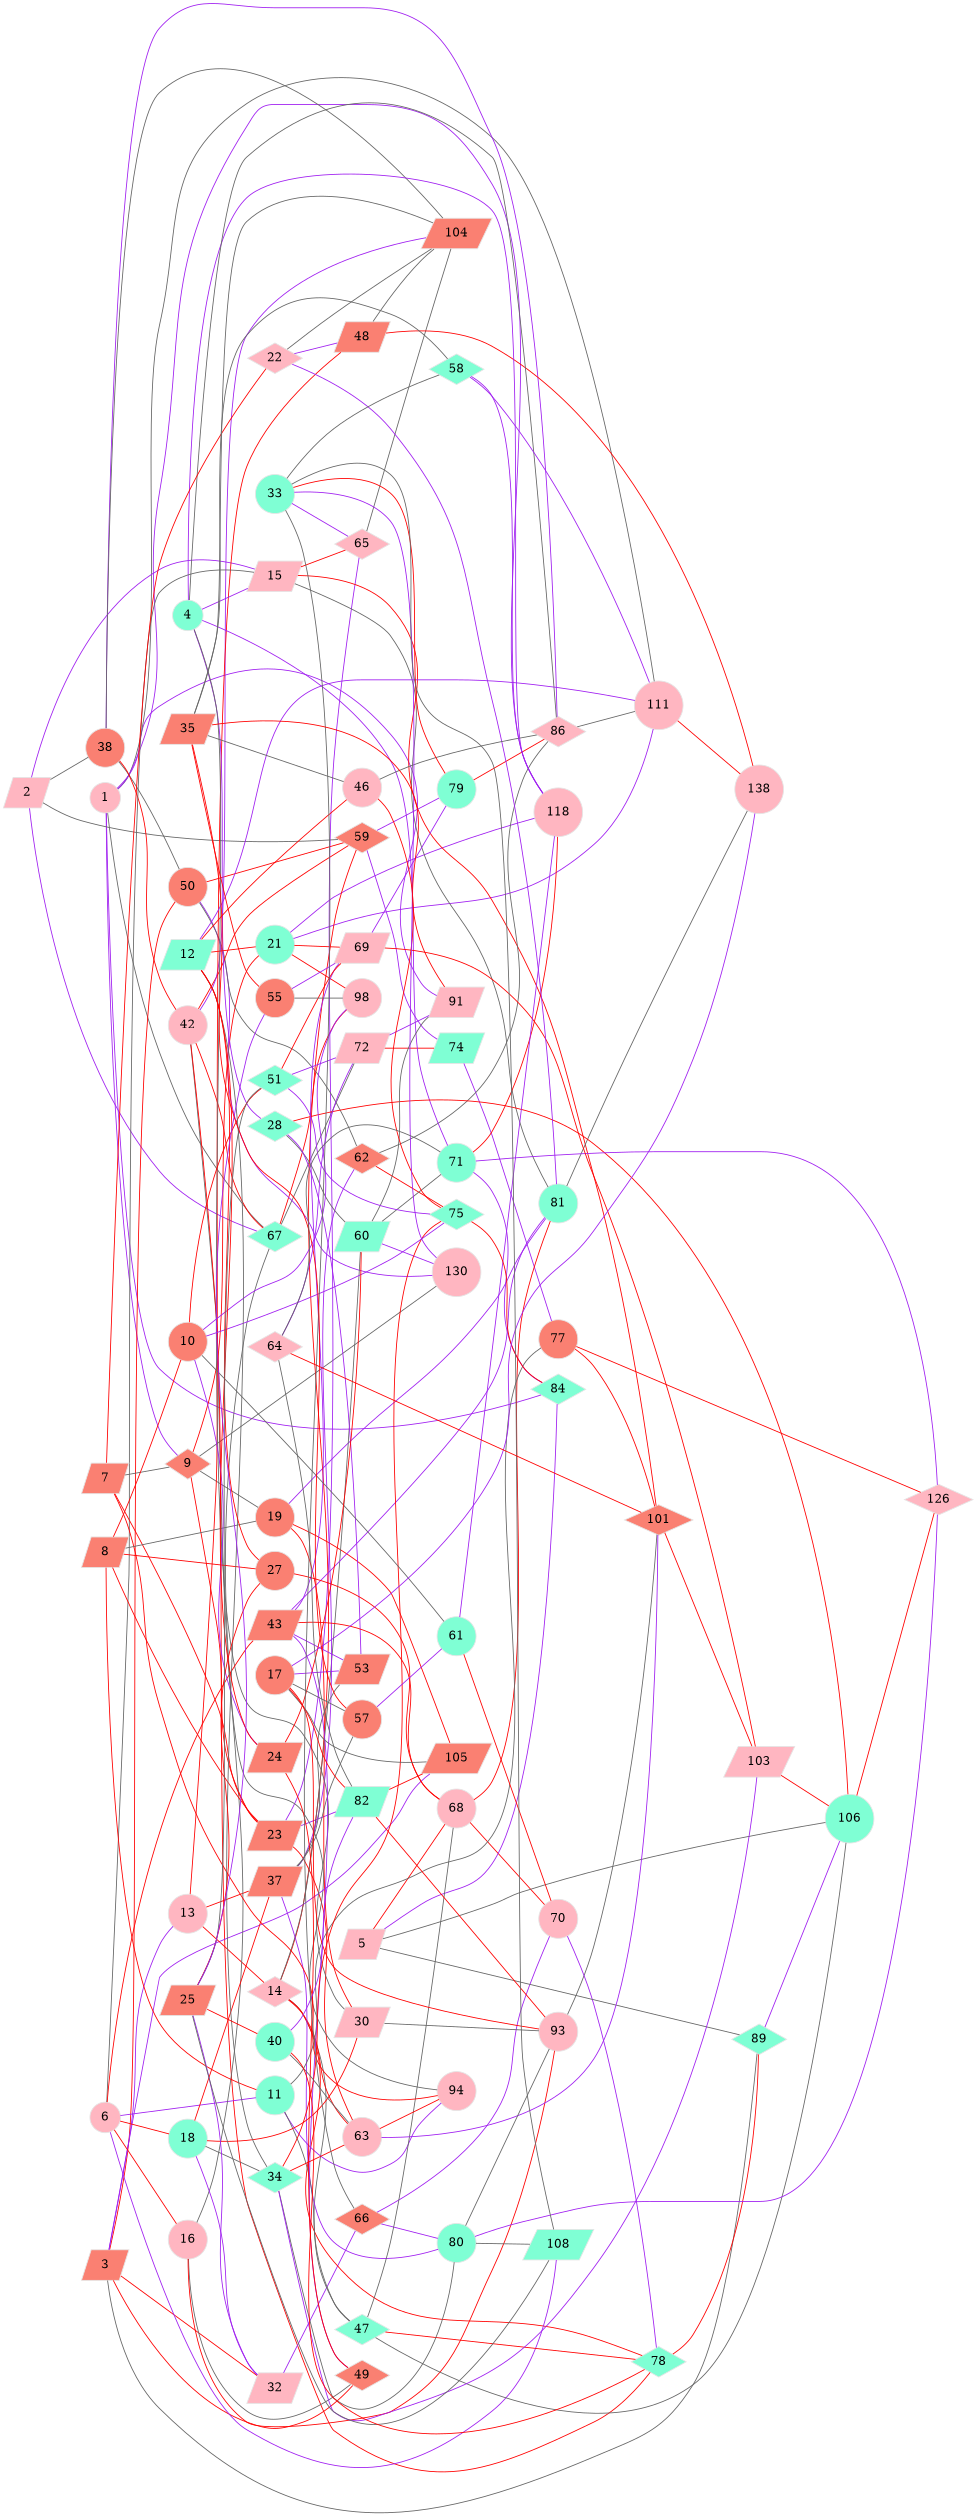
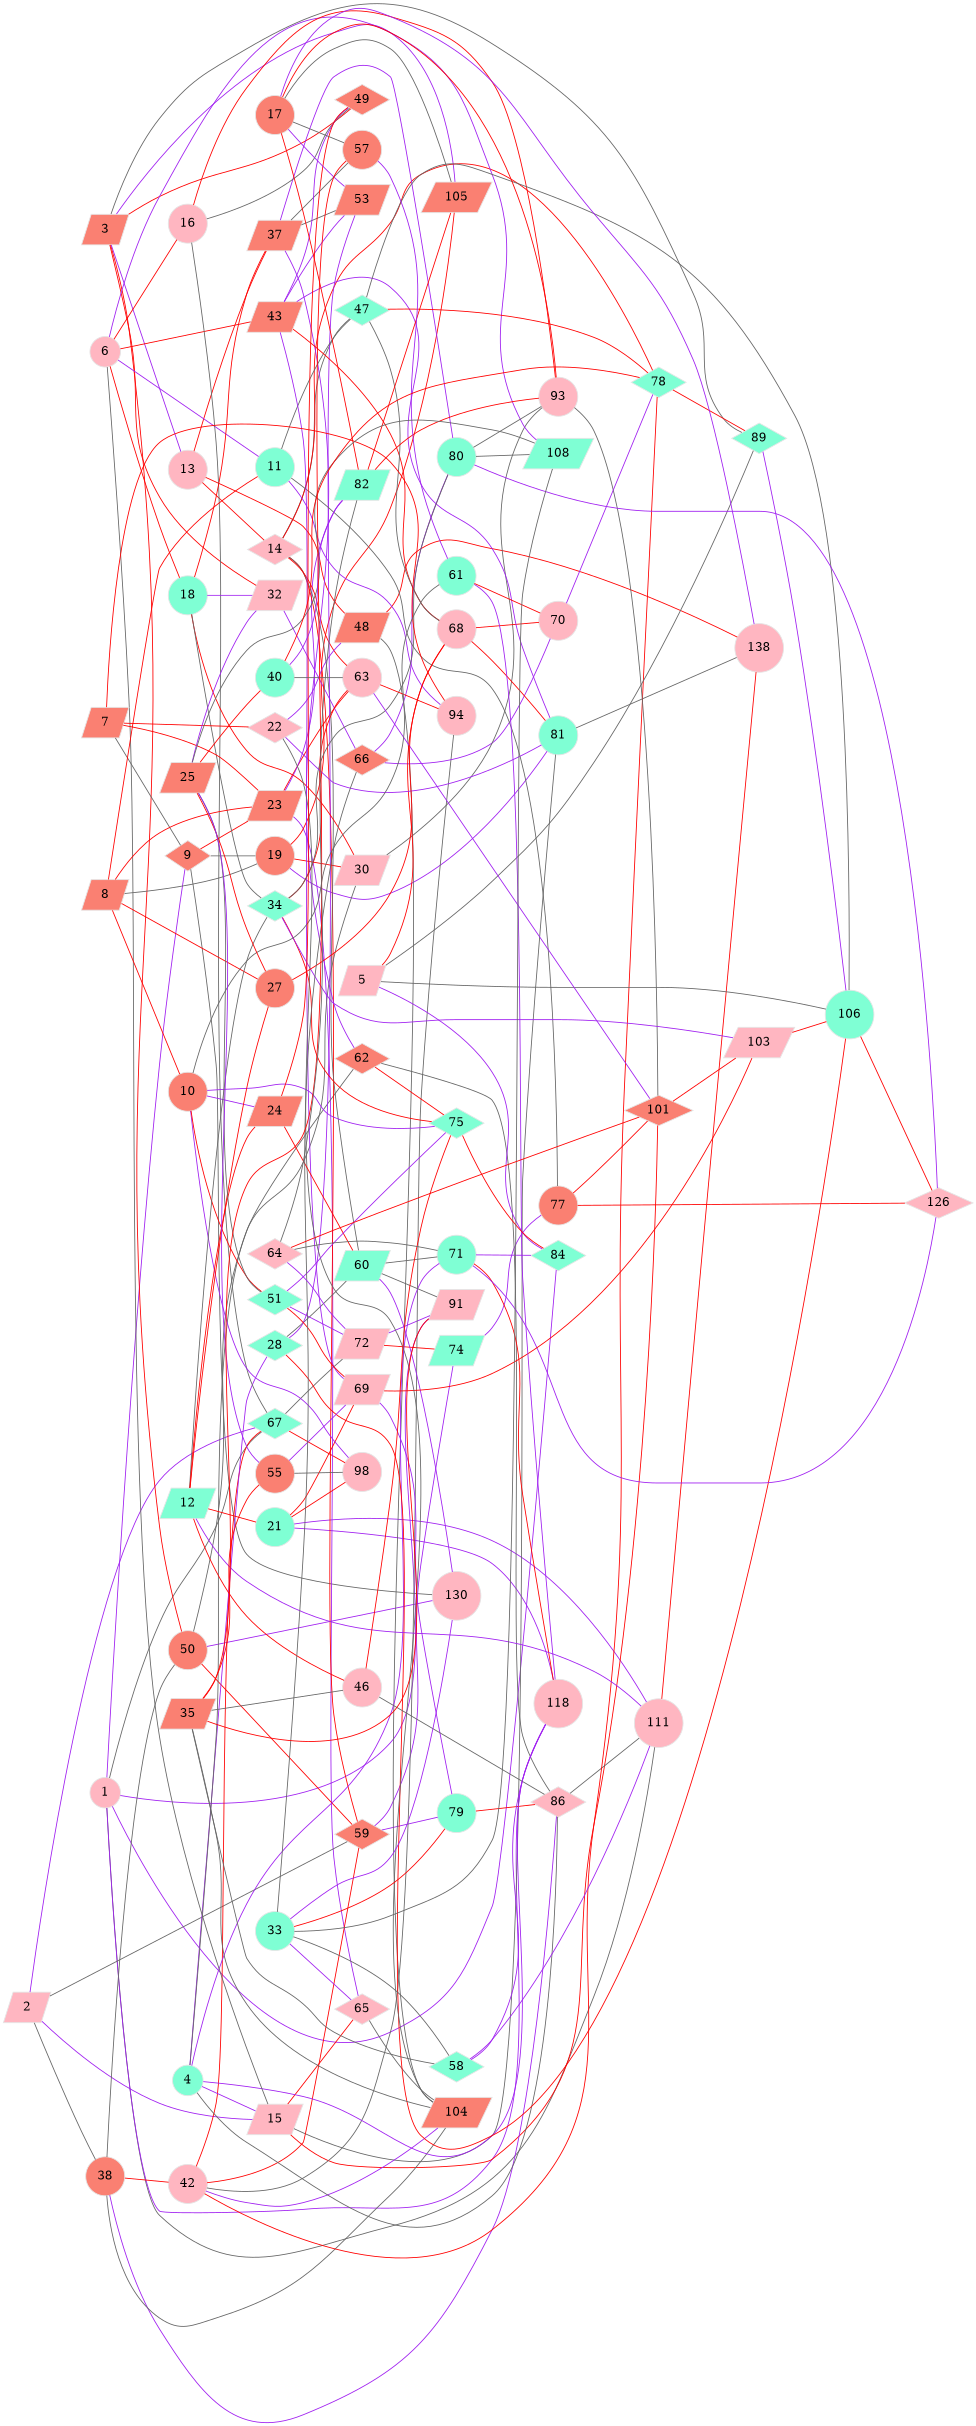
(223, 1202) -> none
